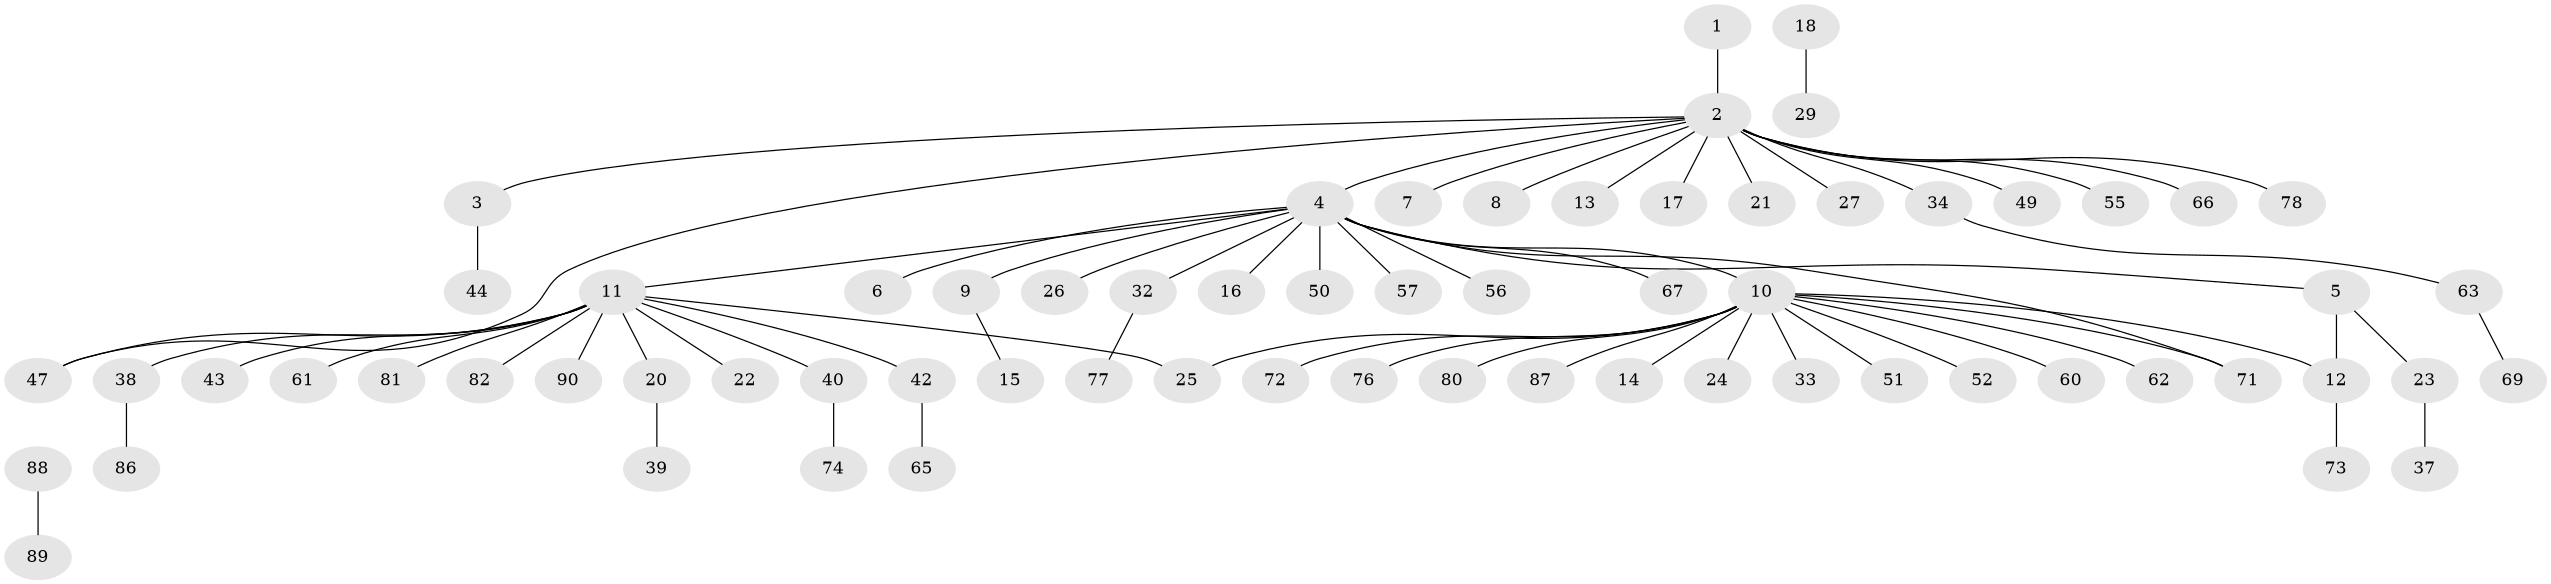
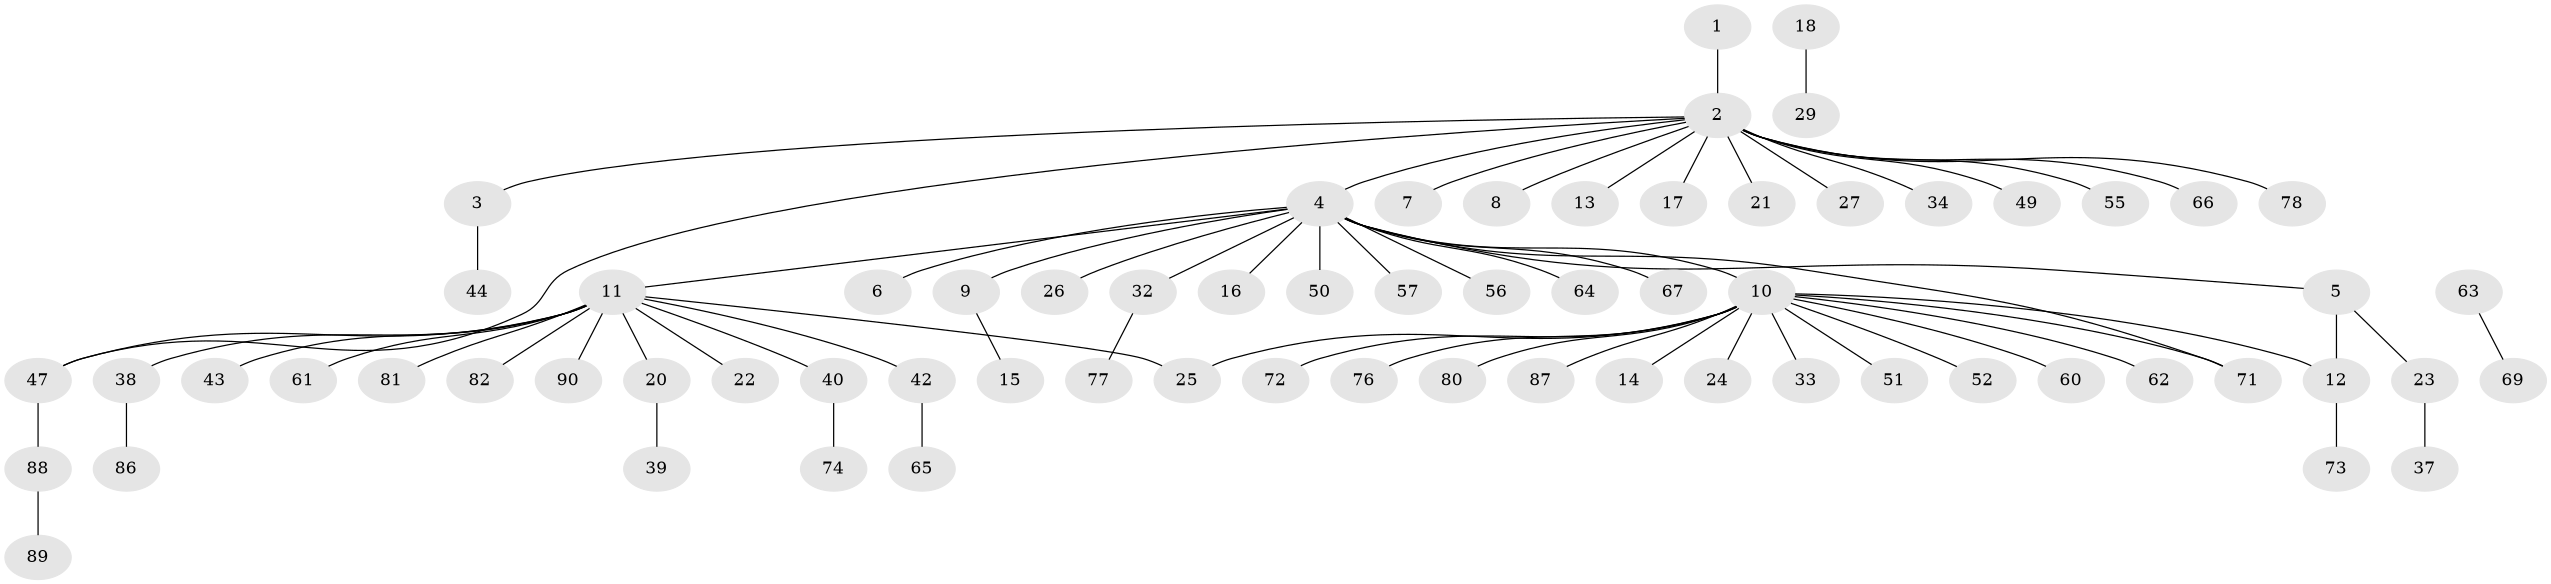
(2200, 255) -> none
none -> (1585, 292)
none -> (38, 425)
